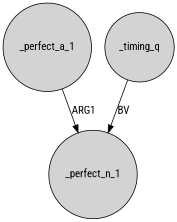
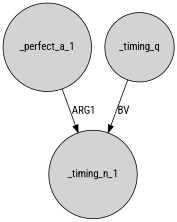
(93, 174) -> (93, 174)
